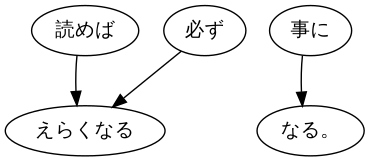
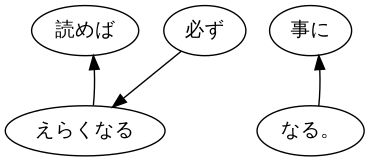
(76, 73) -> (94, 87)
(301, 74) -> (320, 88)
